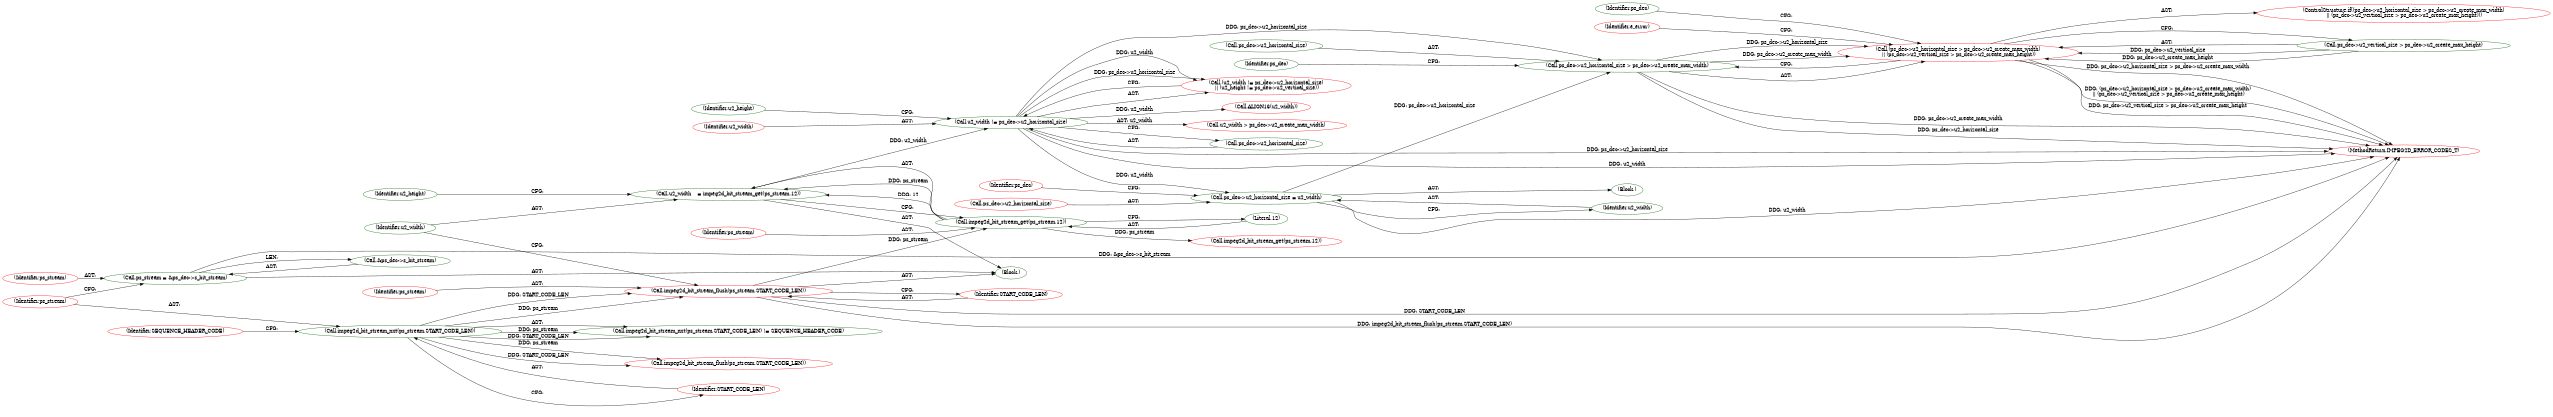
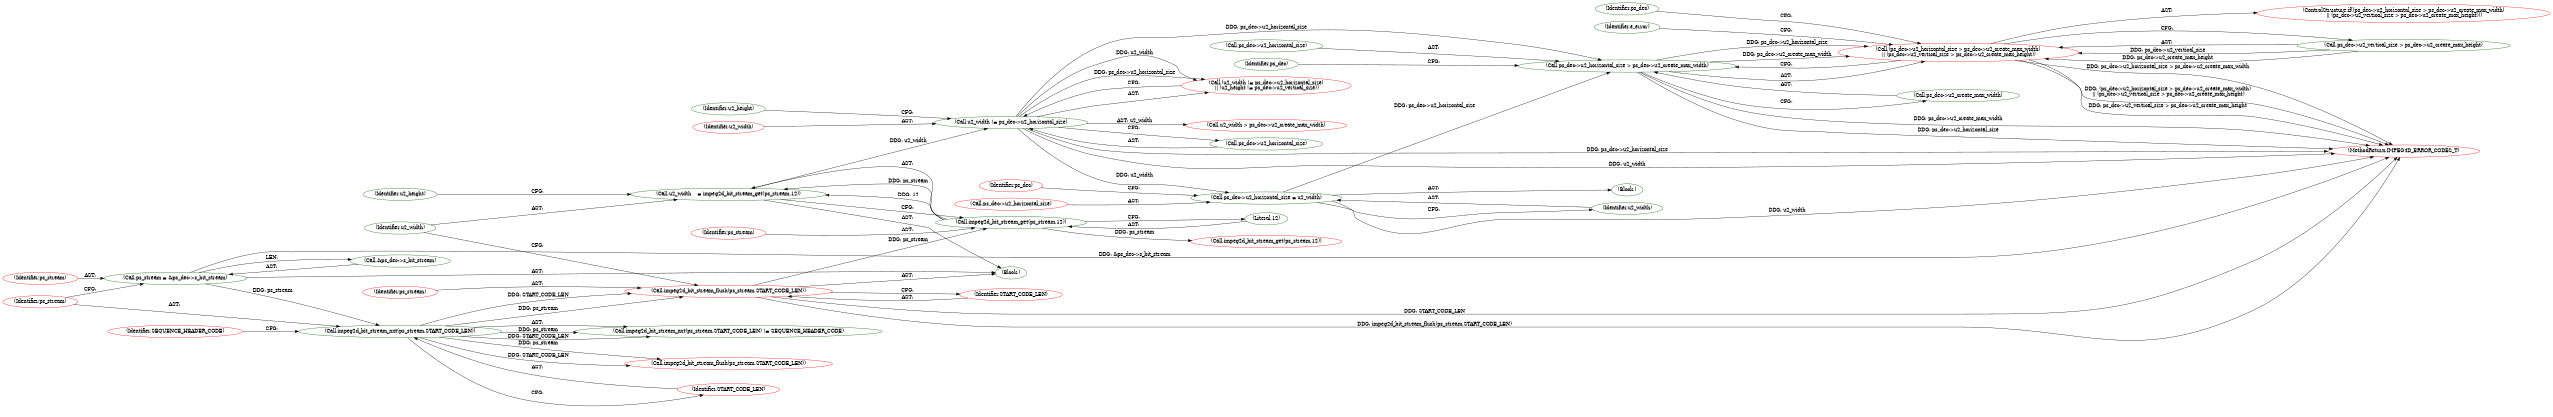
(1627, 27) -> (1627, 27)
none -> (1958, 96)
(1266, 107) -> none
(2404, 151) -> (2404, 151)
none -> (291, 302)
